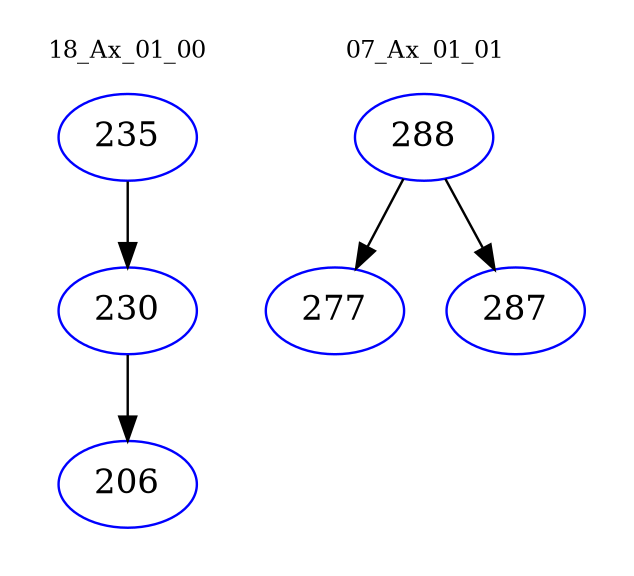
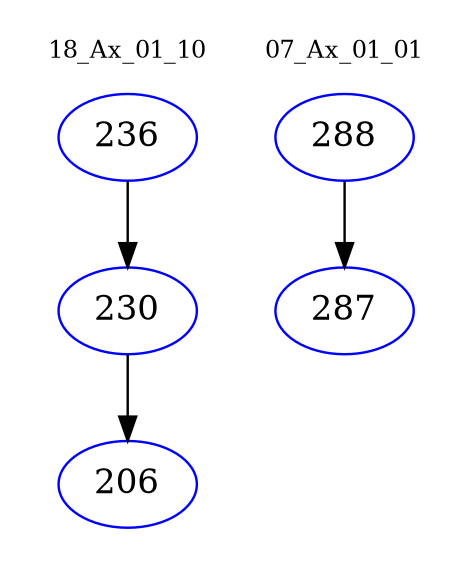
(128, 52) -> (128, 52)
(128, 137) -> (128, 137)
(335, 311) -> none
